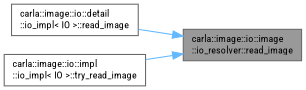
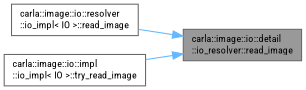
(75, 20) -> (75, 20)
(242, 45) -> (242, 45)
